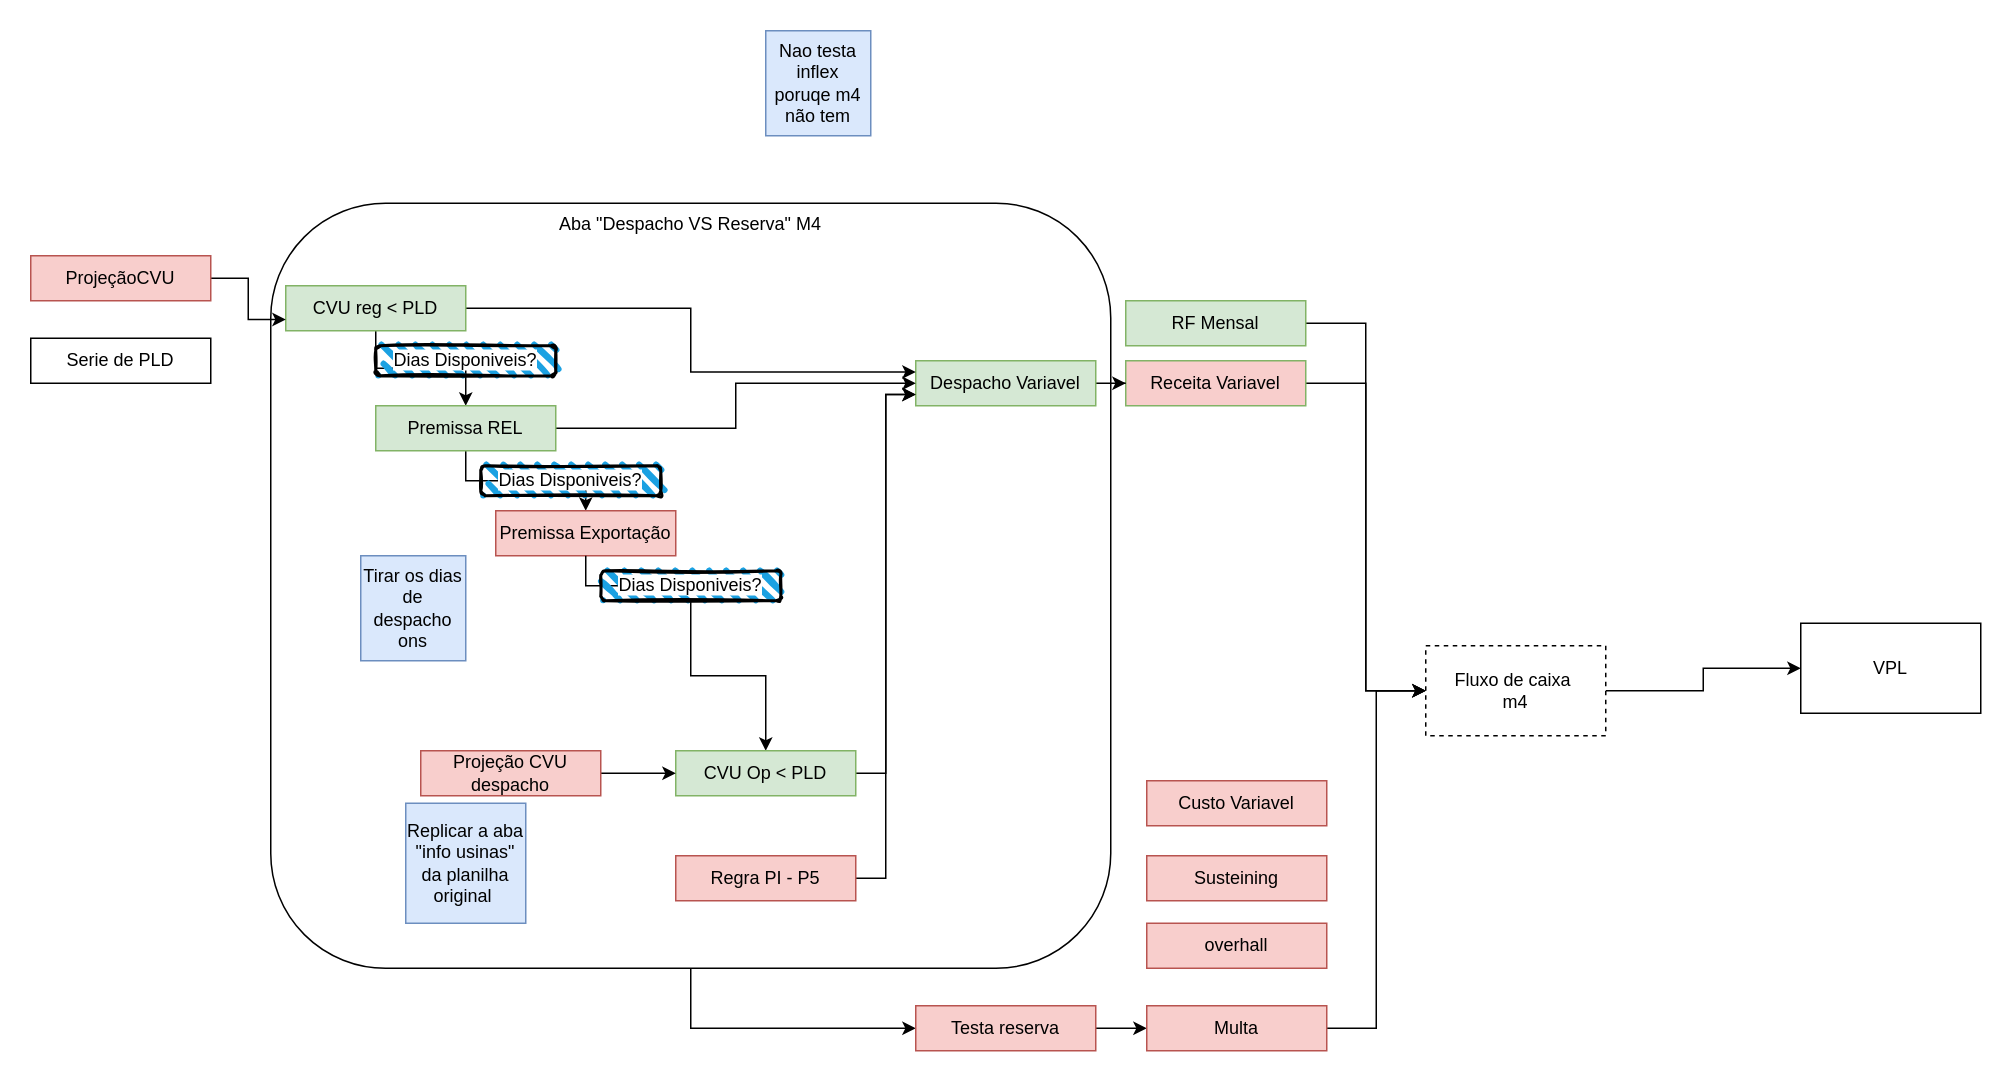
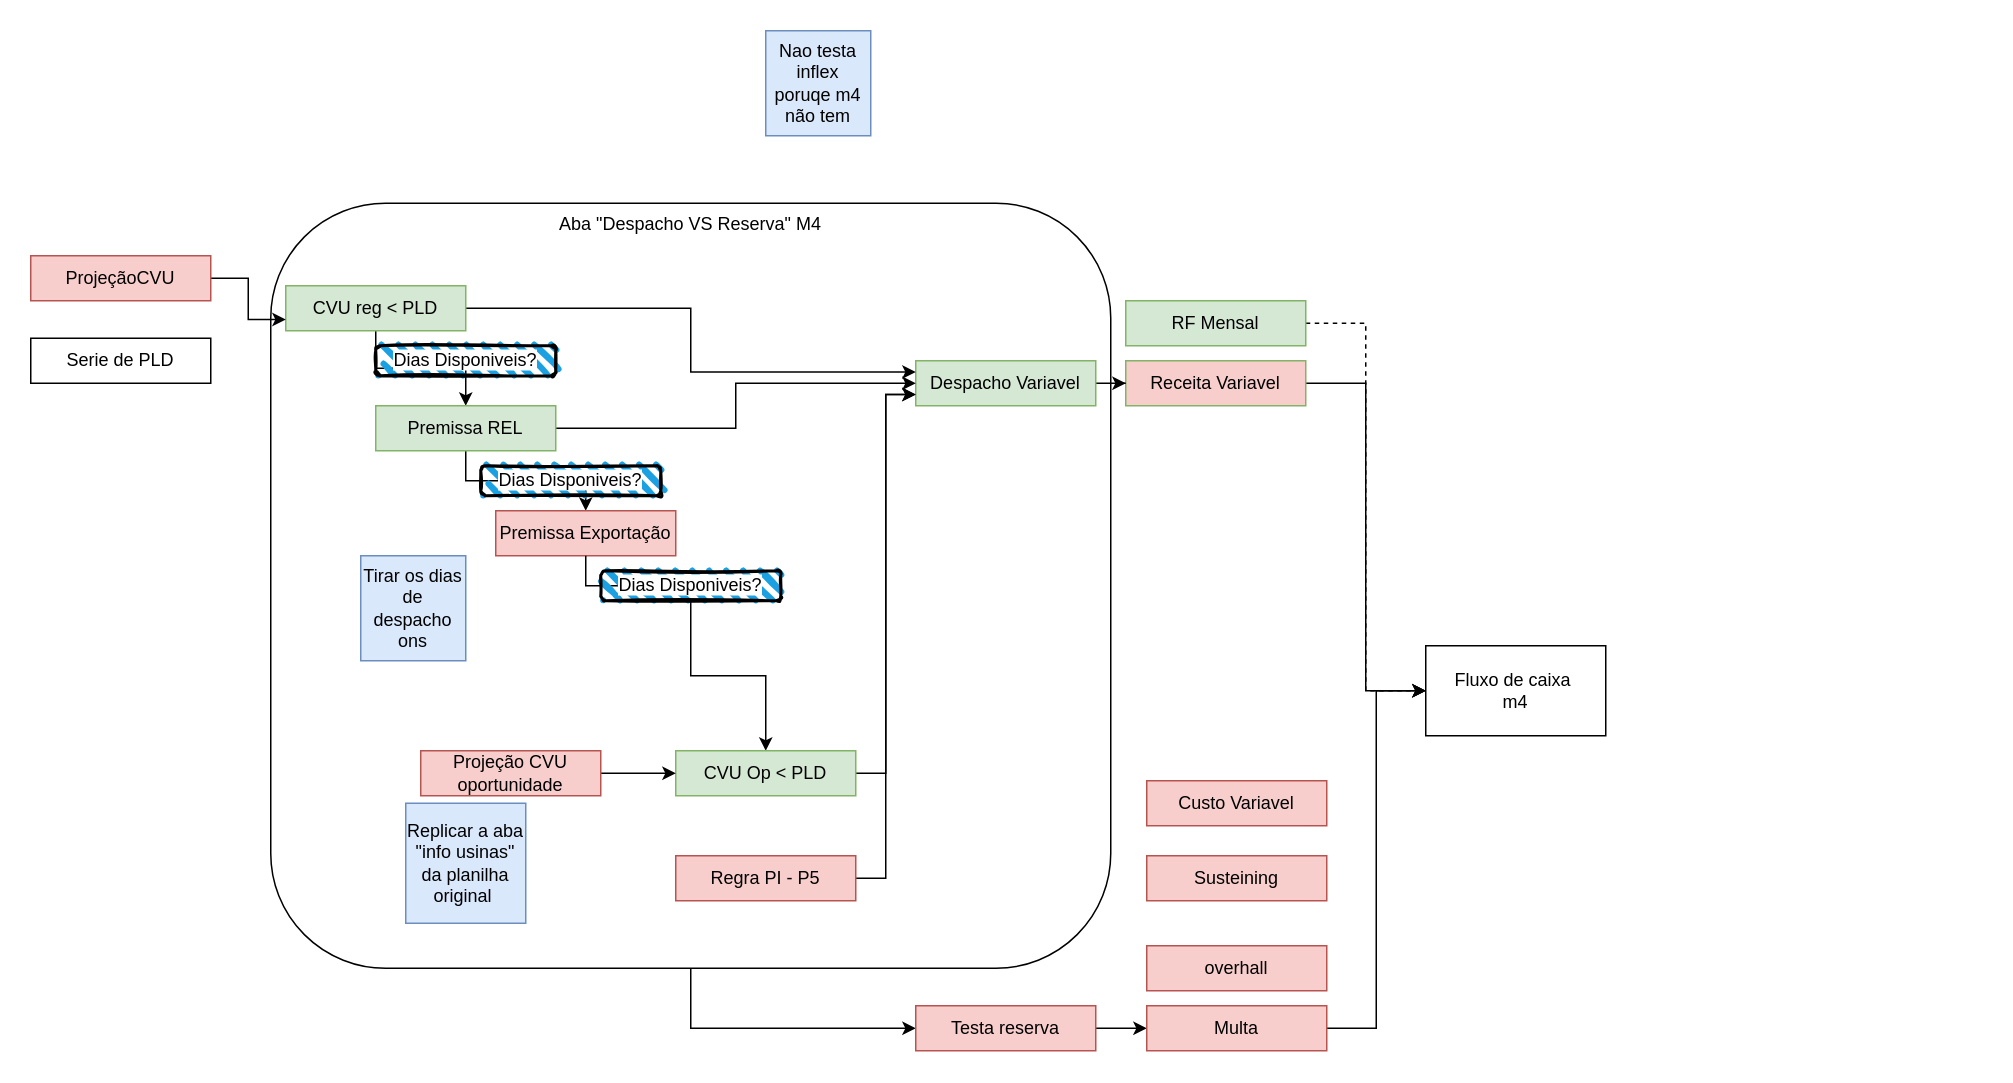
(1366, 323) -> (1366, 323)
(1891, 668) -> none
(1703, 685) -> none
(1516, 691) -> (1516, 691)
(511, 773) -> (511, 773)
(1237, 946) -> (1237, 968)
